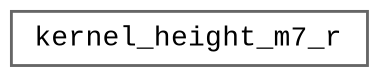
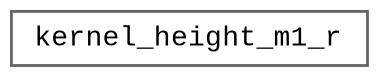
(189, 38) -> (189, 38)
